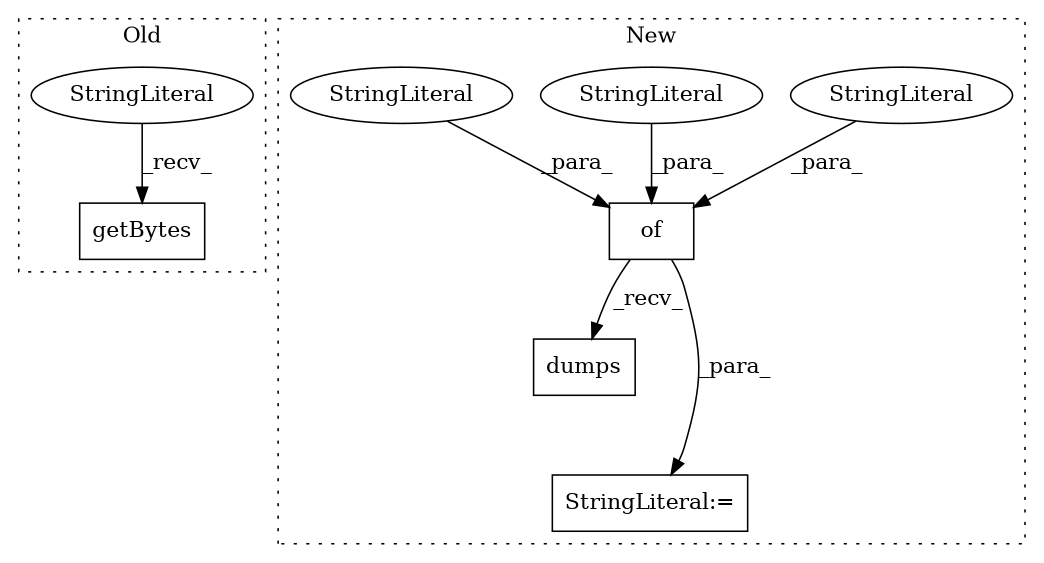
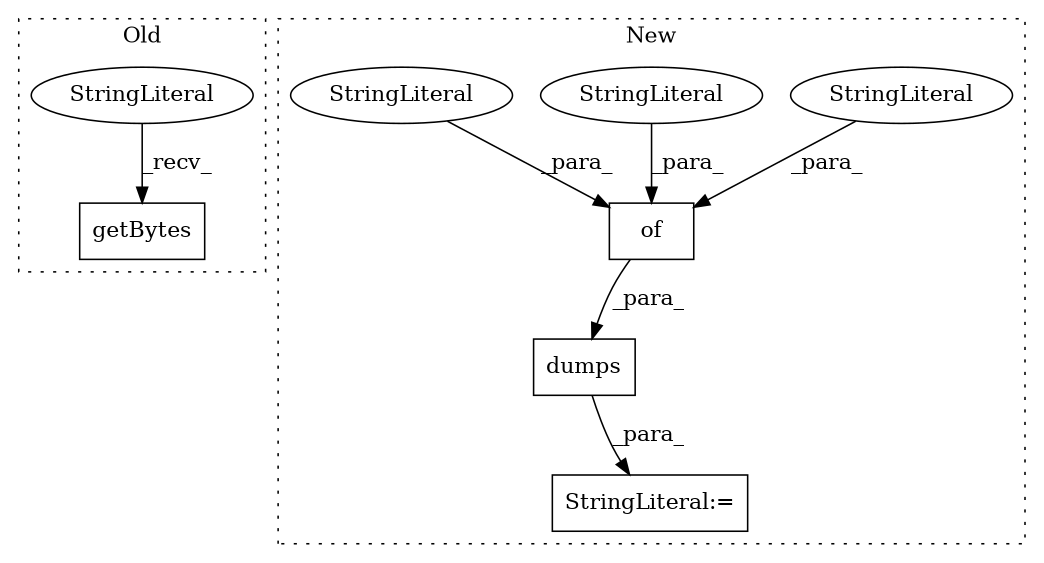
(648, 299) -> (648, 299)
(698, 359) -> (604, 429)
